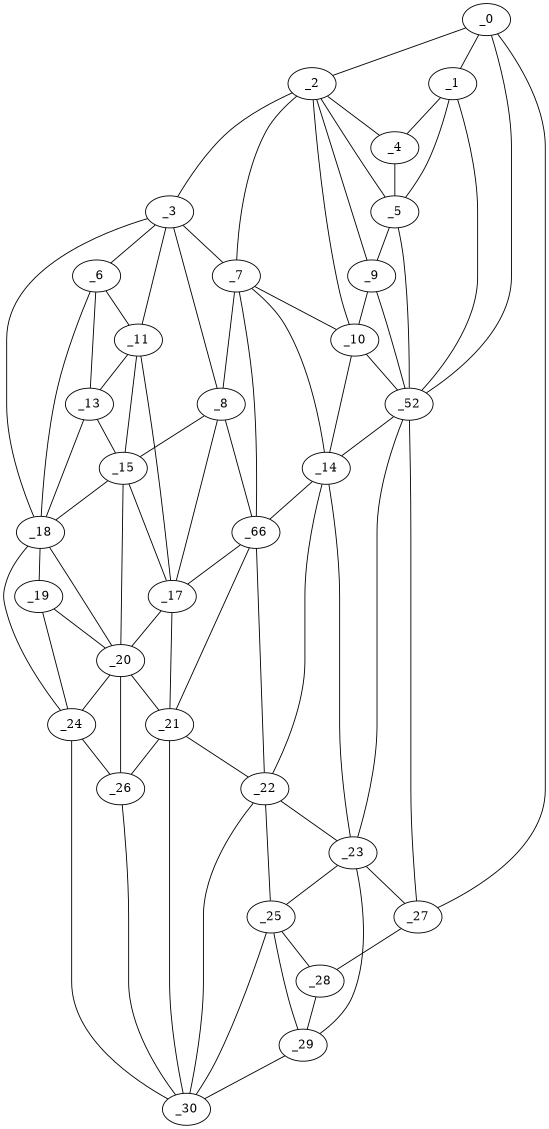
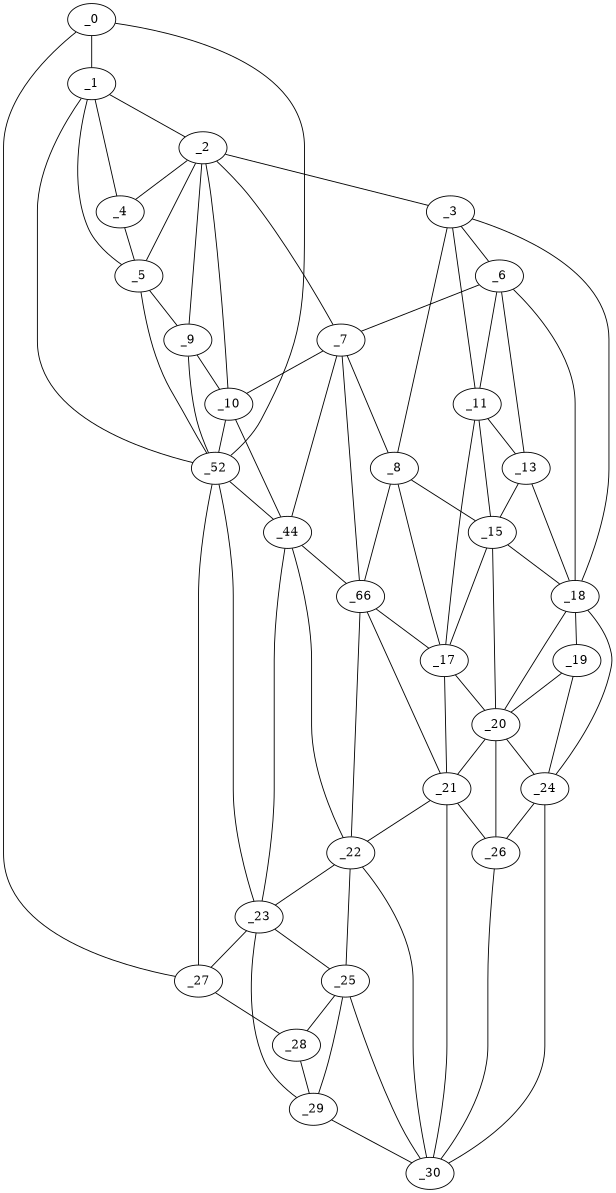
(399, 52) -> (147, 116)
(203, 244) -> (420, 308)
(326, 468) -> (288, 532)
